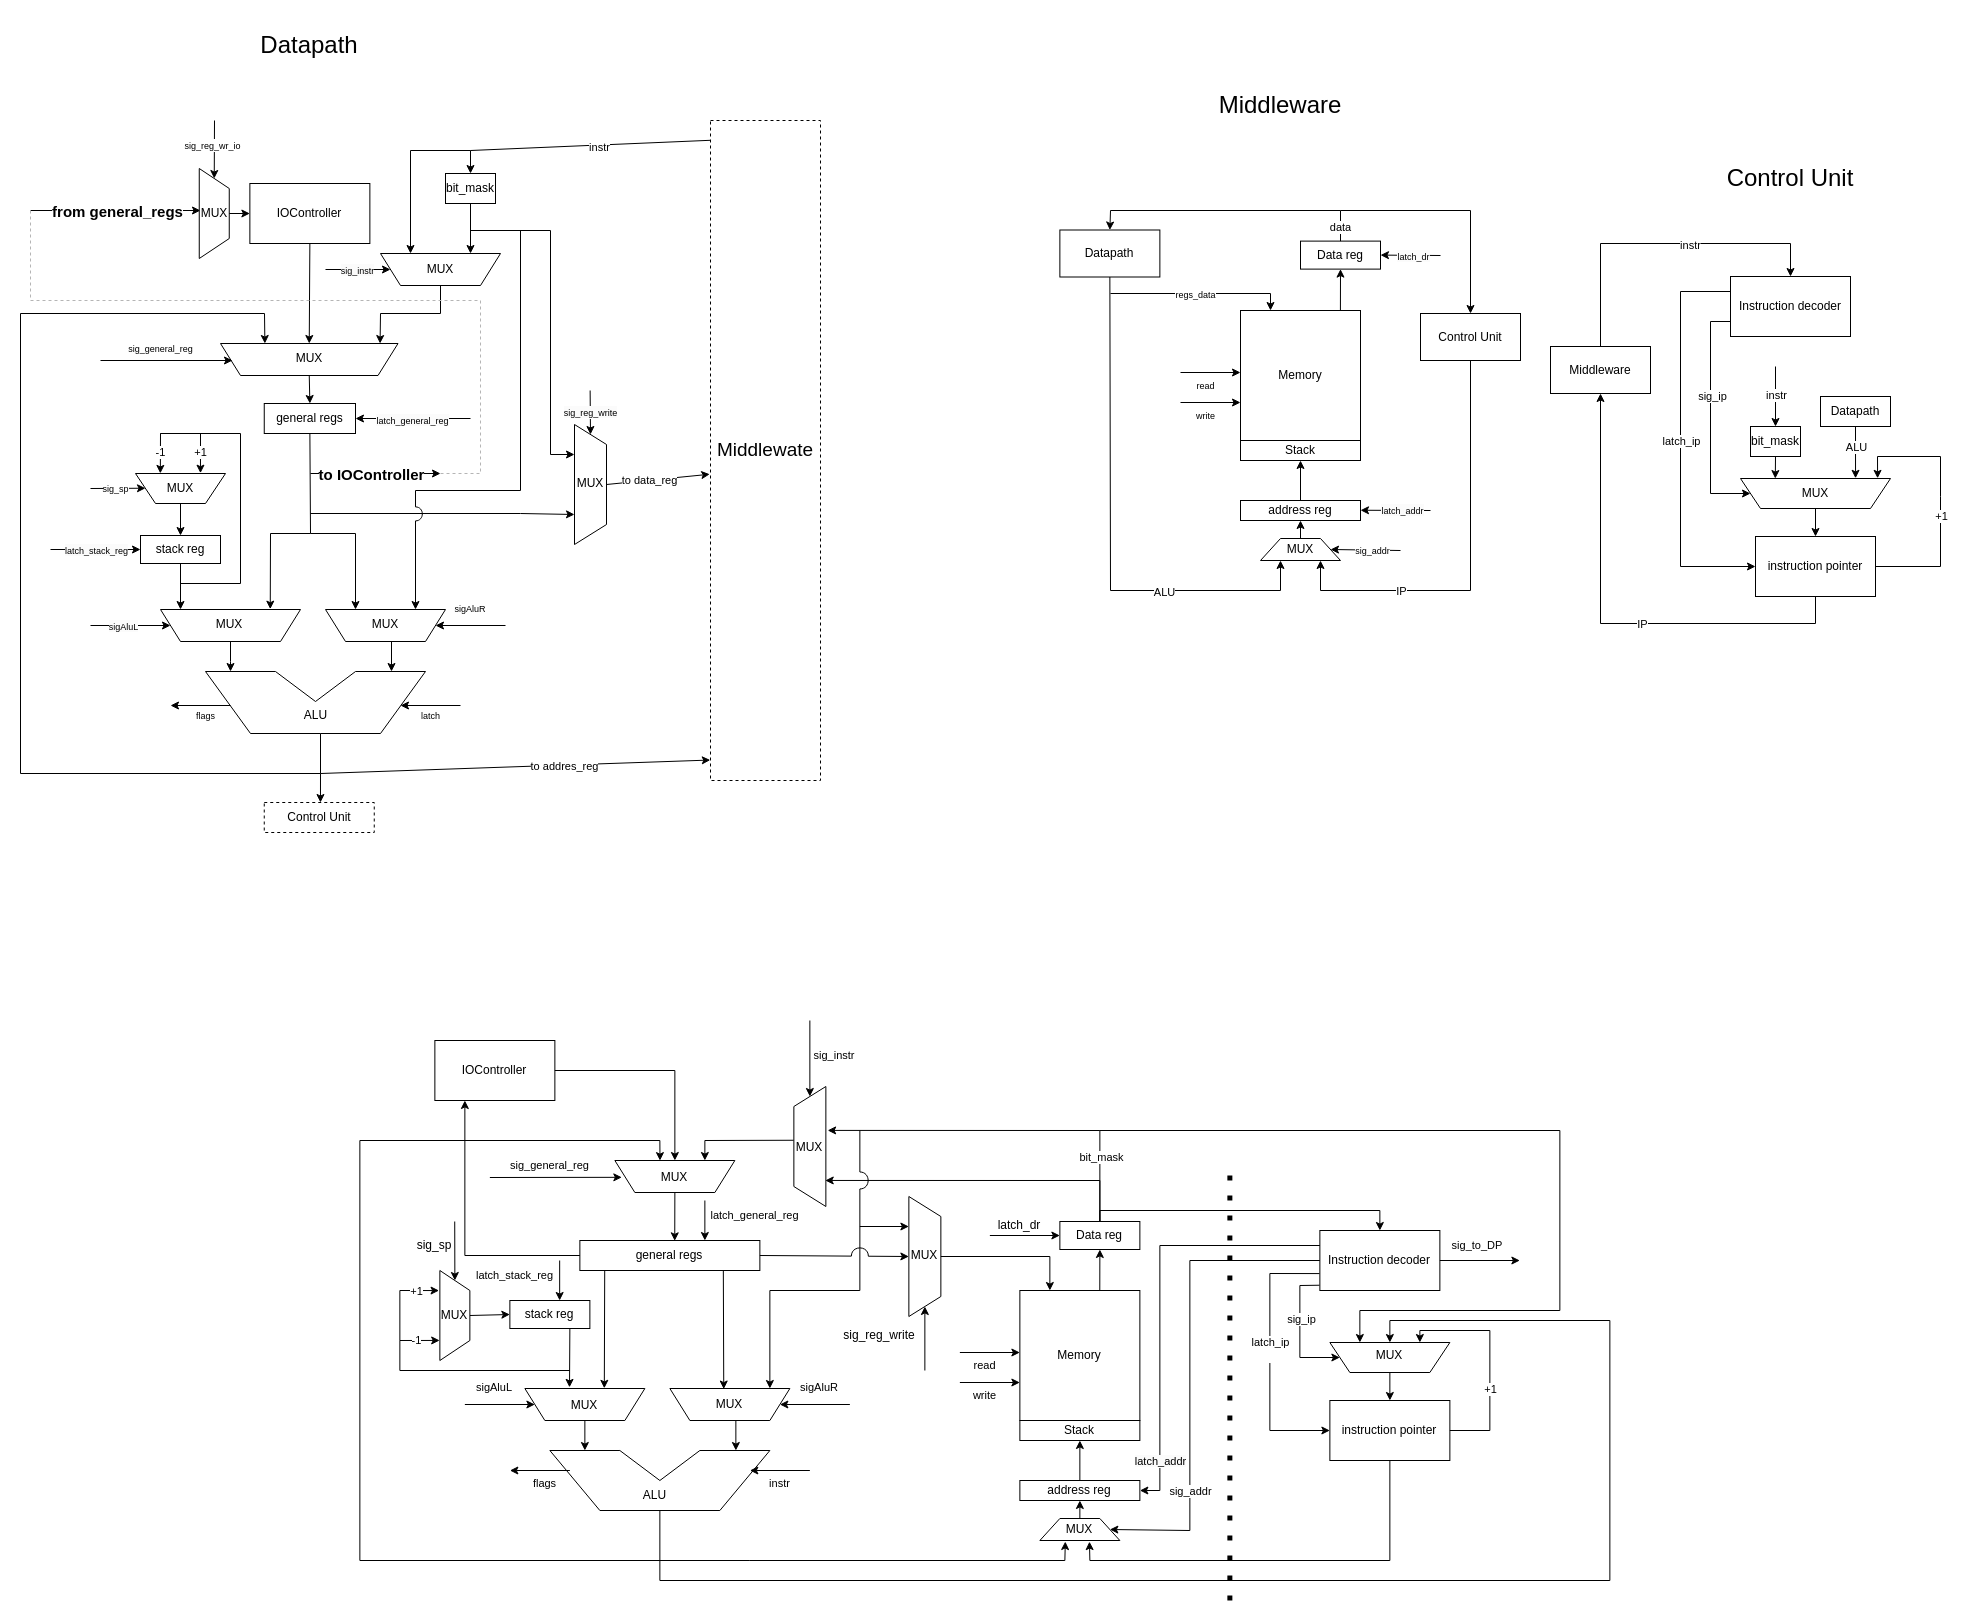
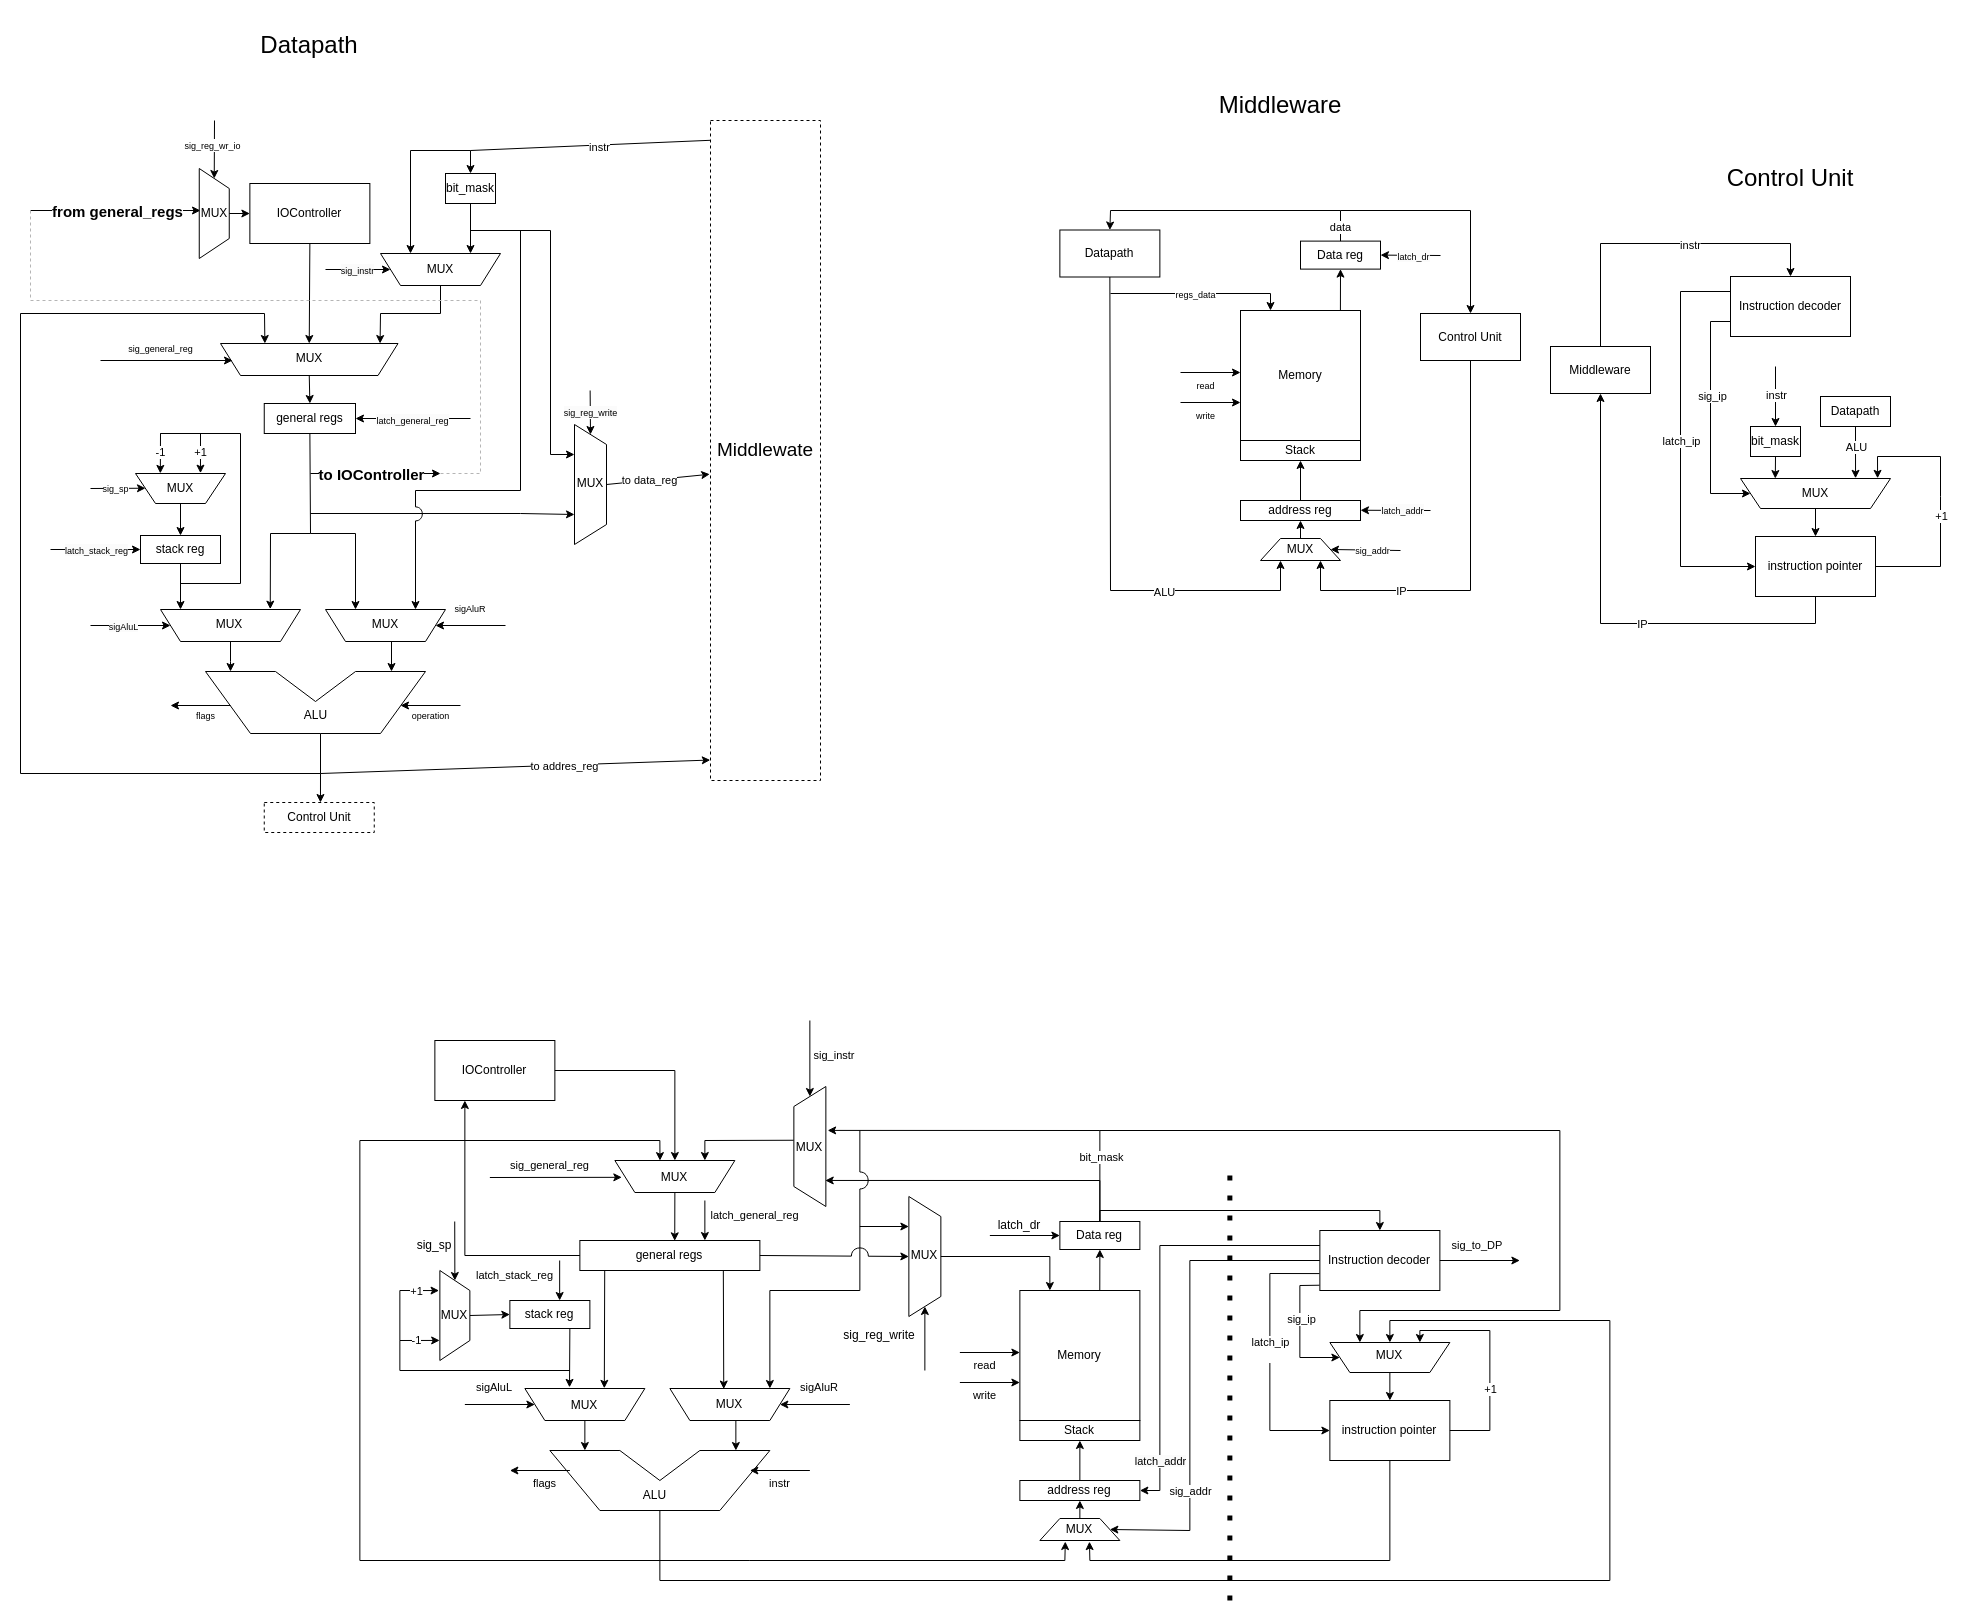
(431, 716) -> (431, 716)
